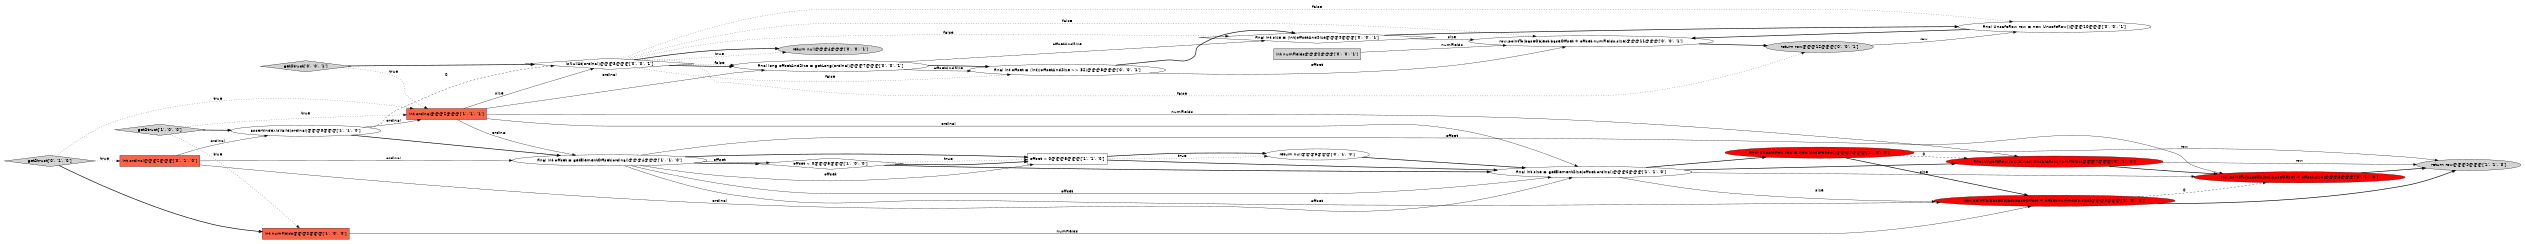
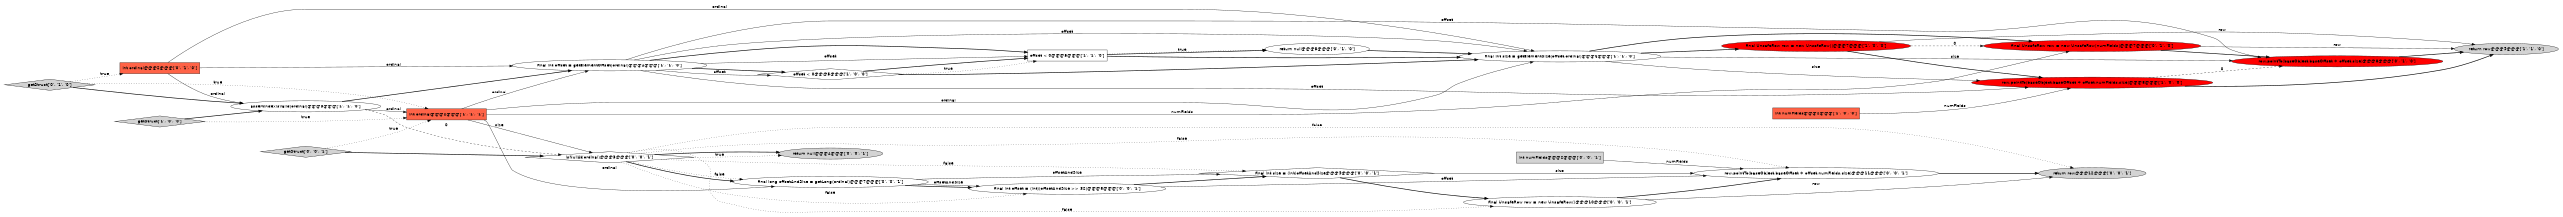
(1942, 40) -> (1848, 191)
(237, 175) -> none
(156, 207) -> (156, 96)
